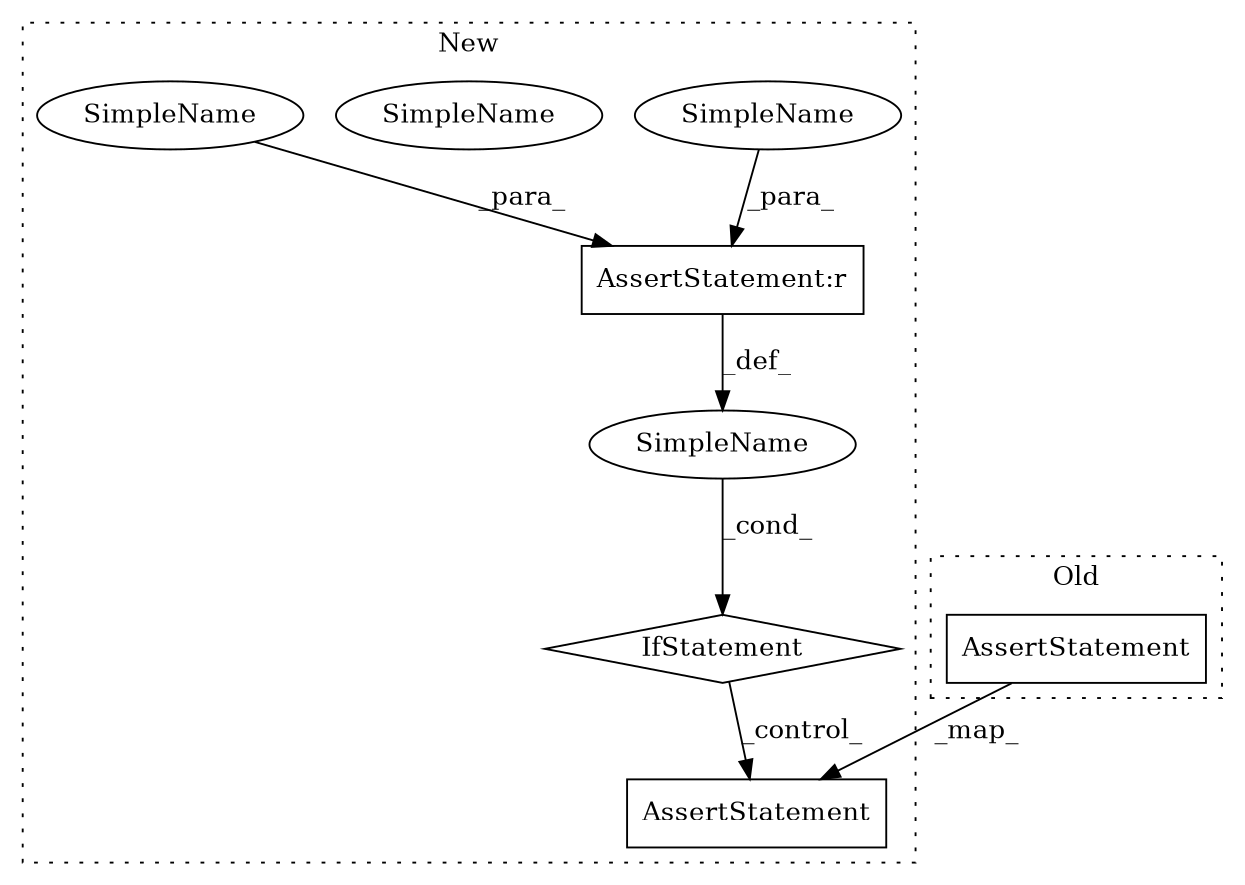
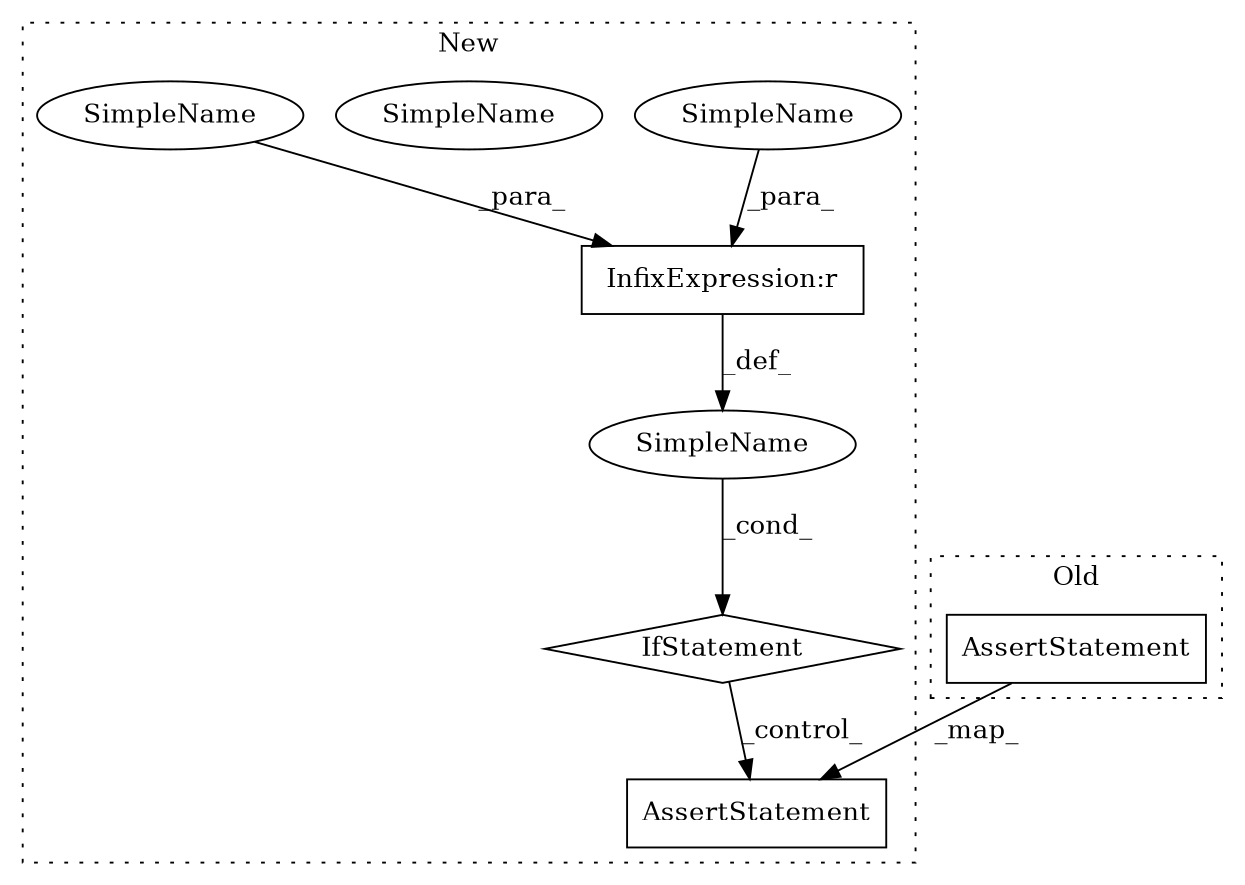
(723, 280) -> (723, 280)
